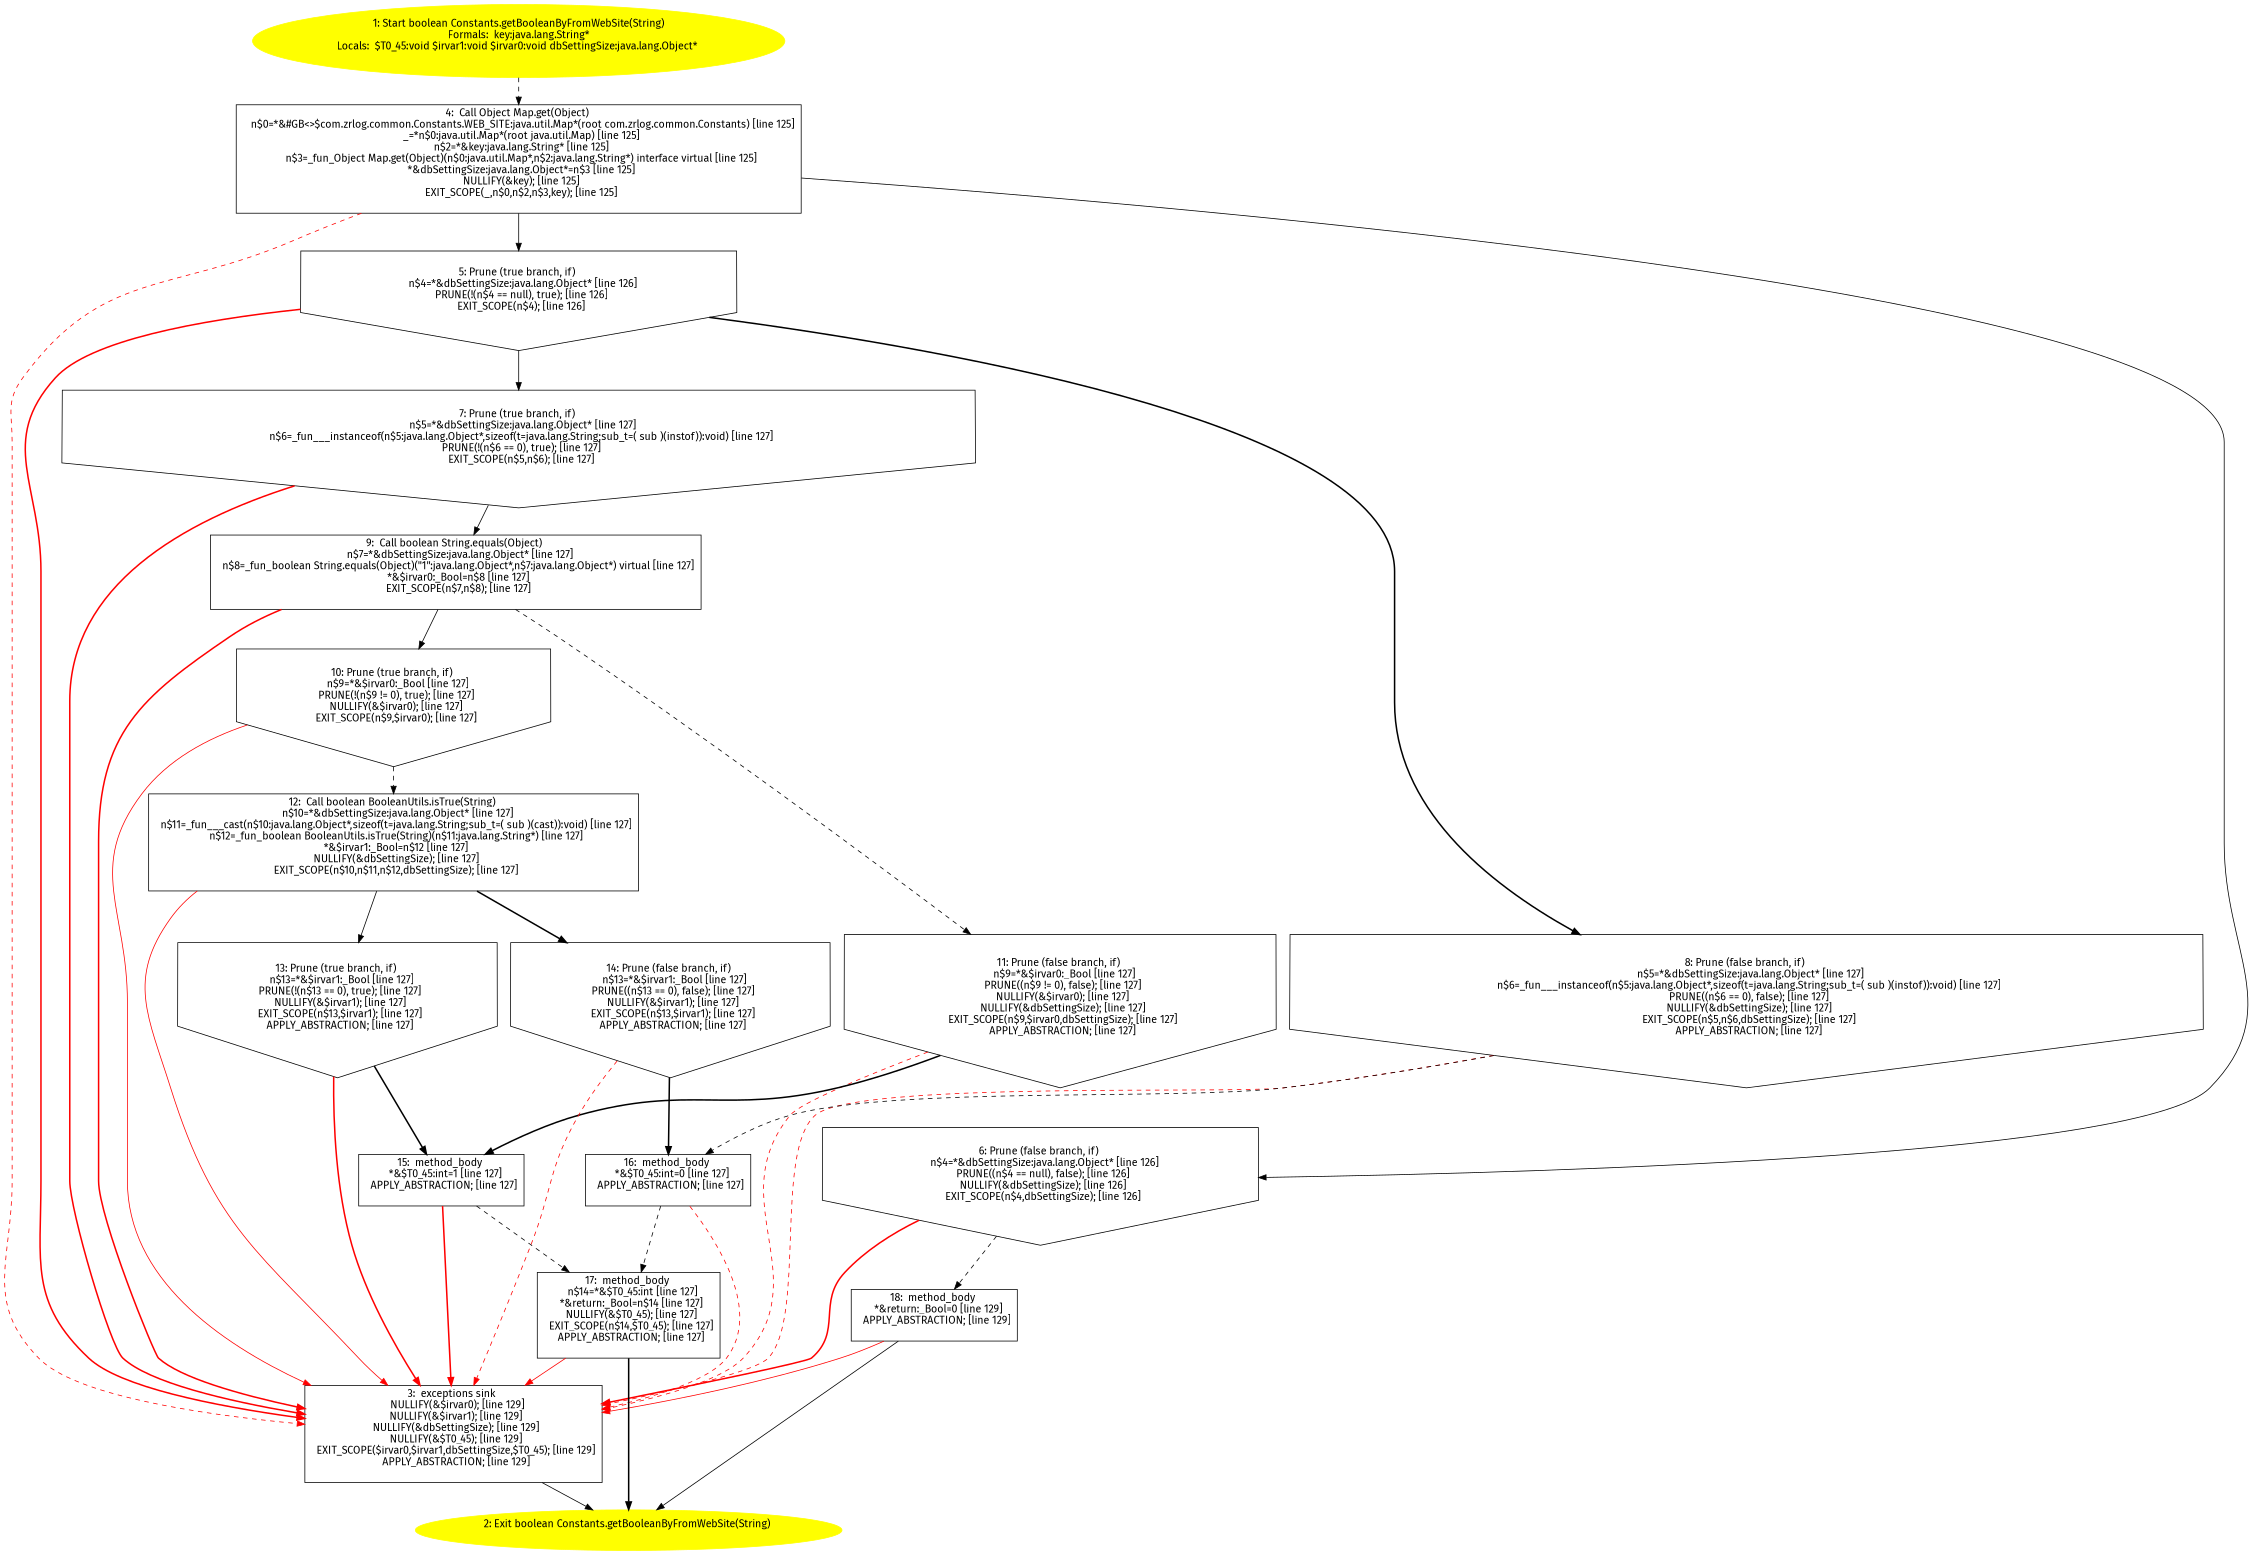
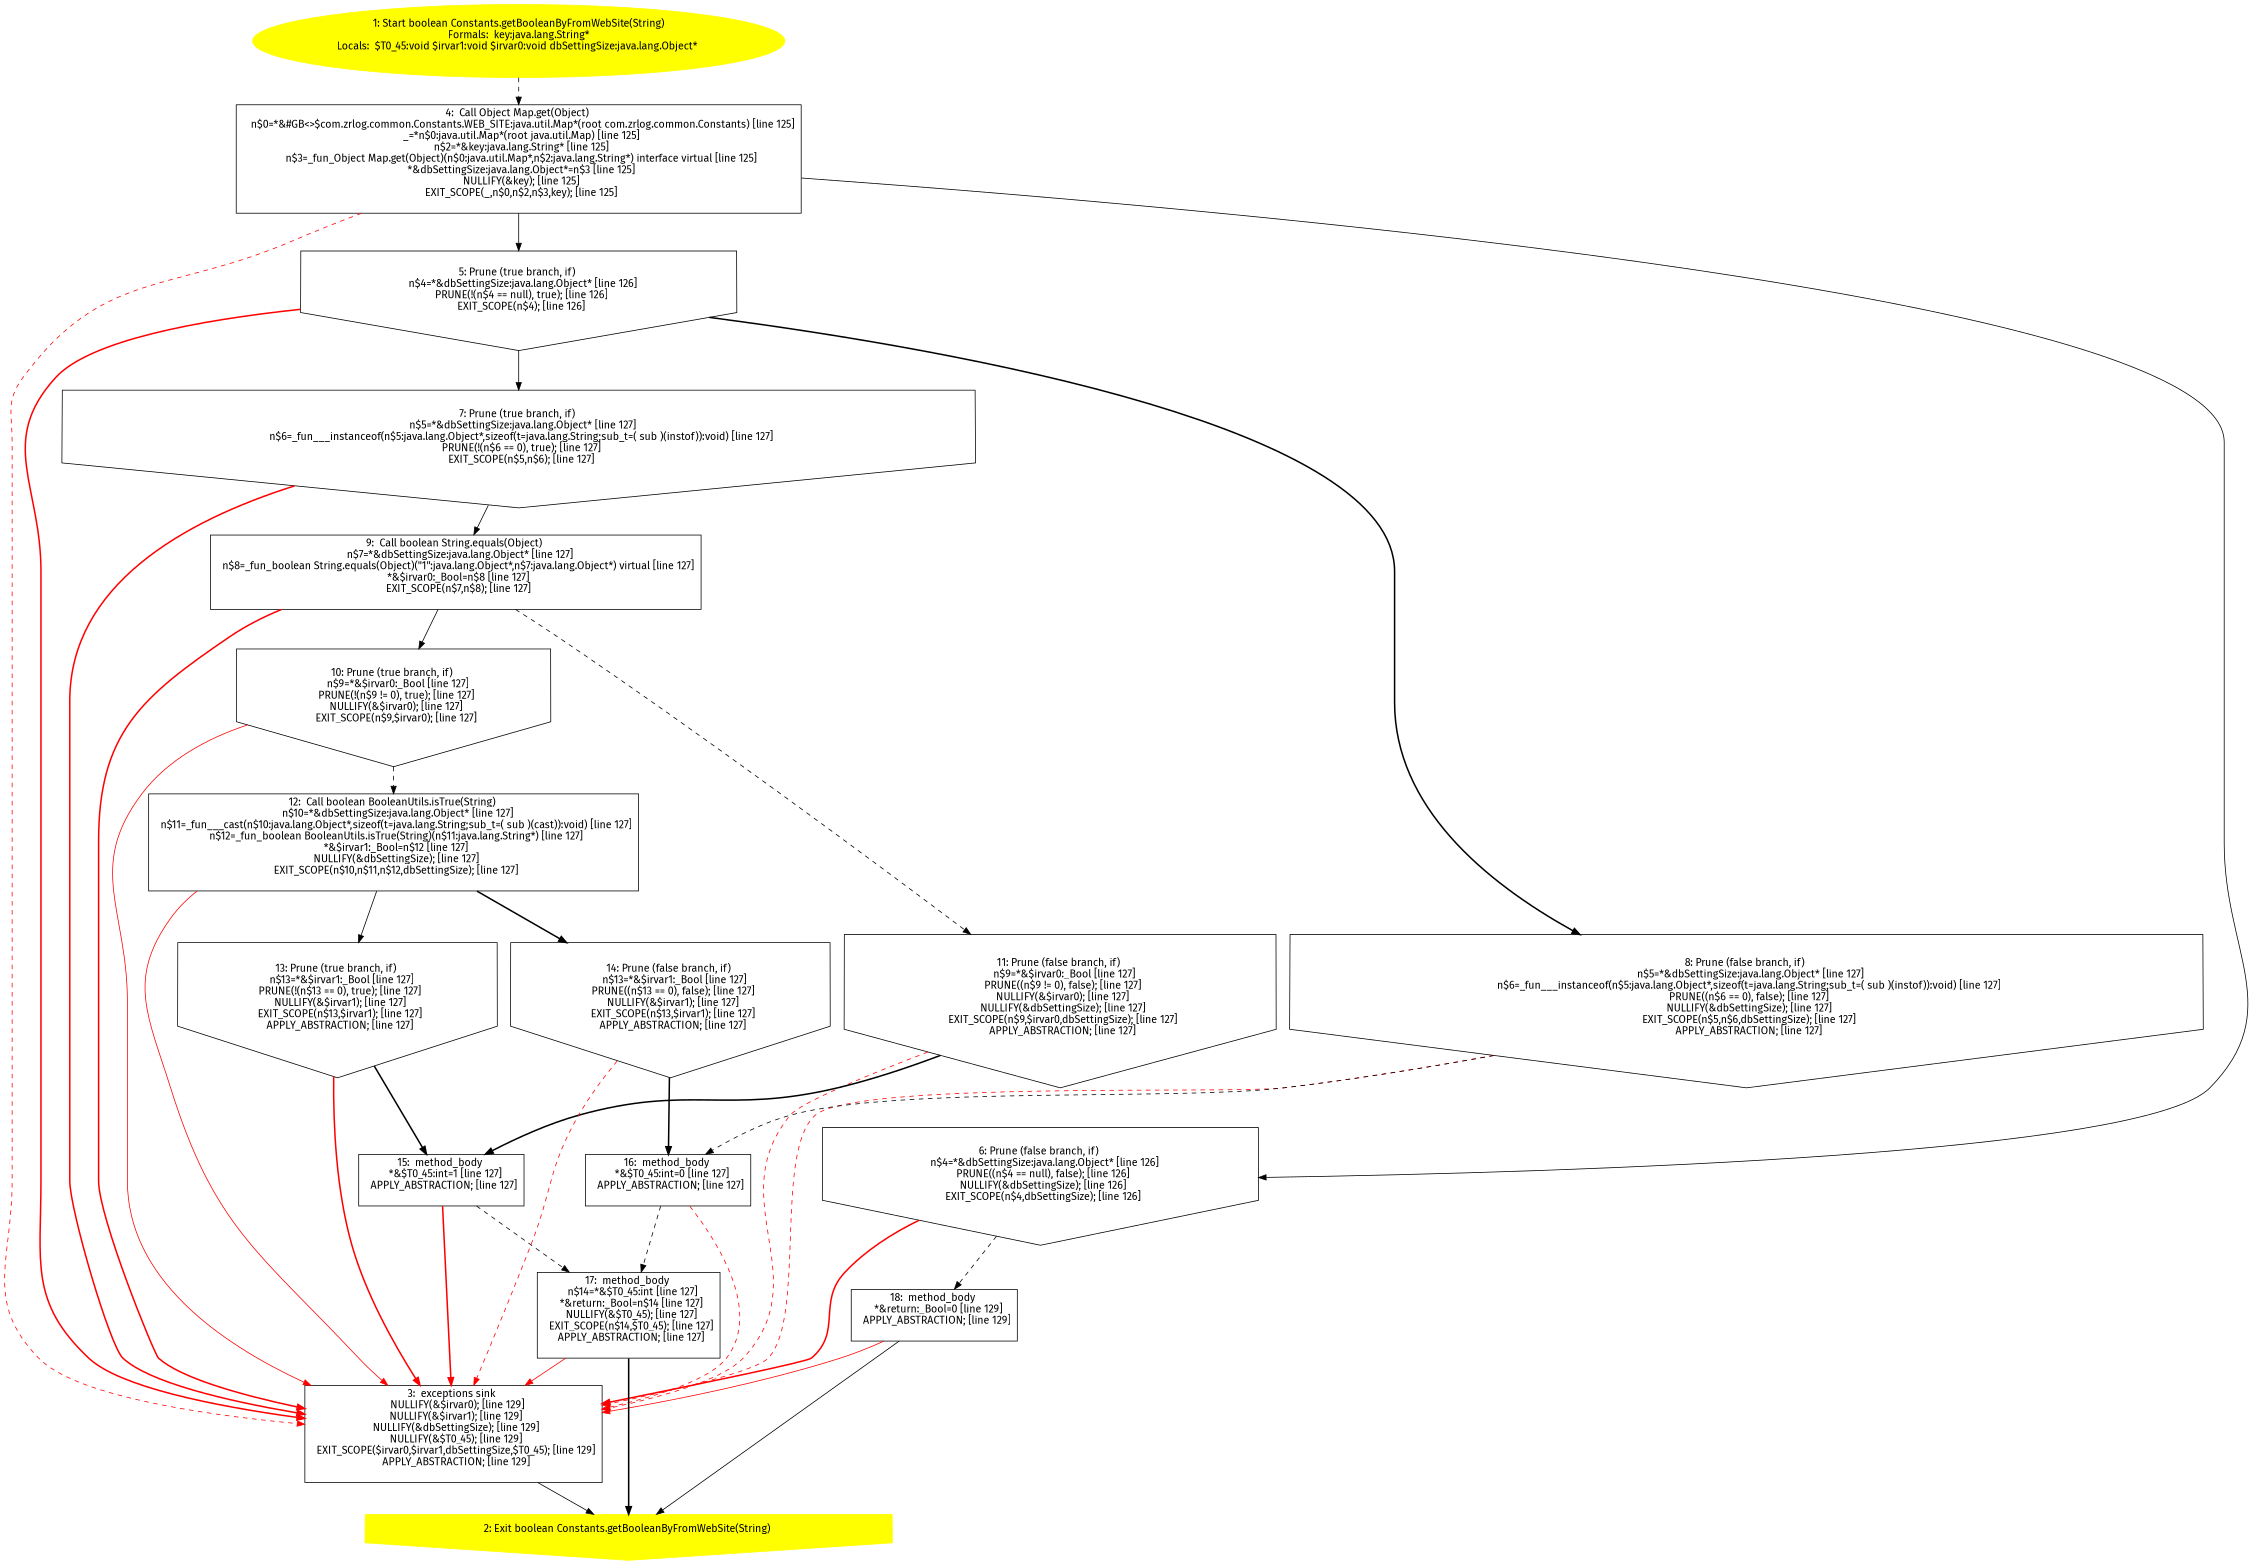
(629, 1530) -> (629, 1535)
